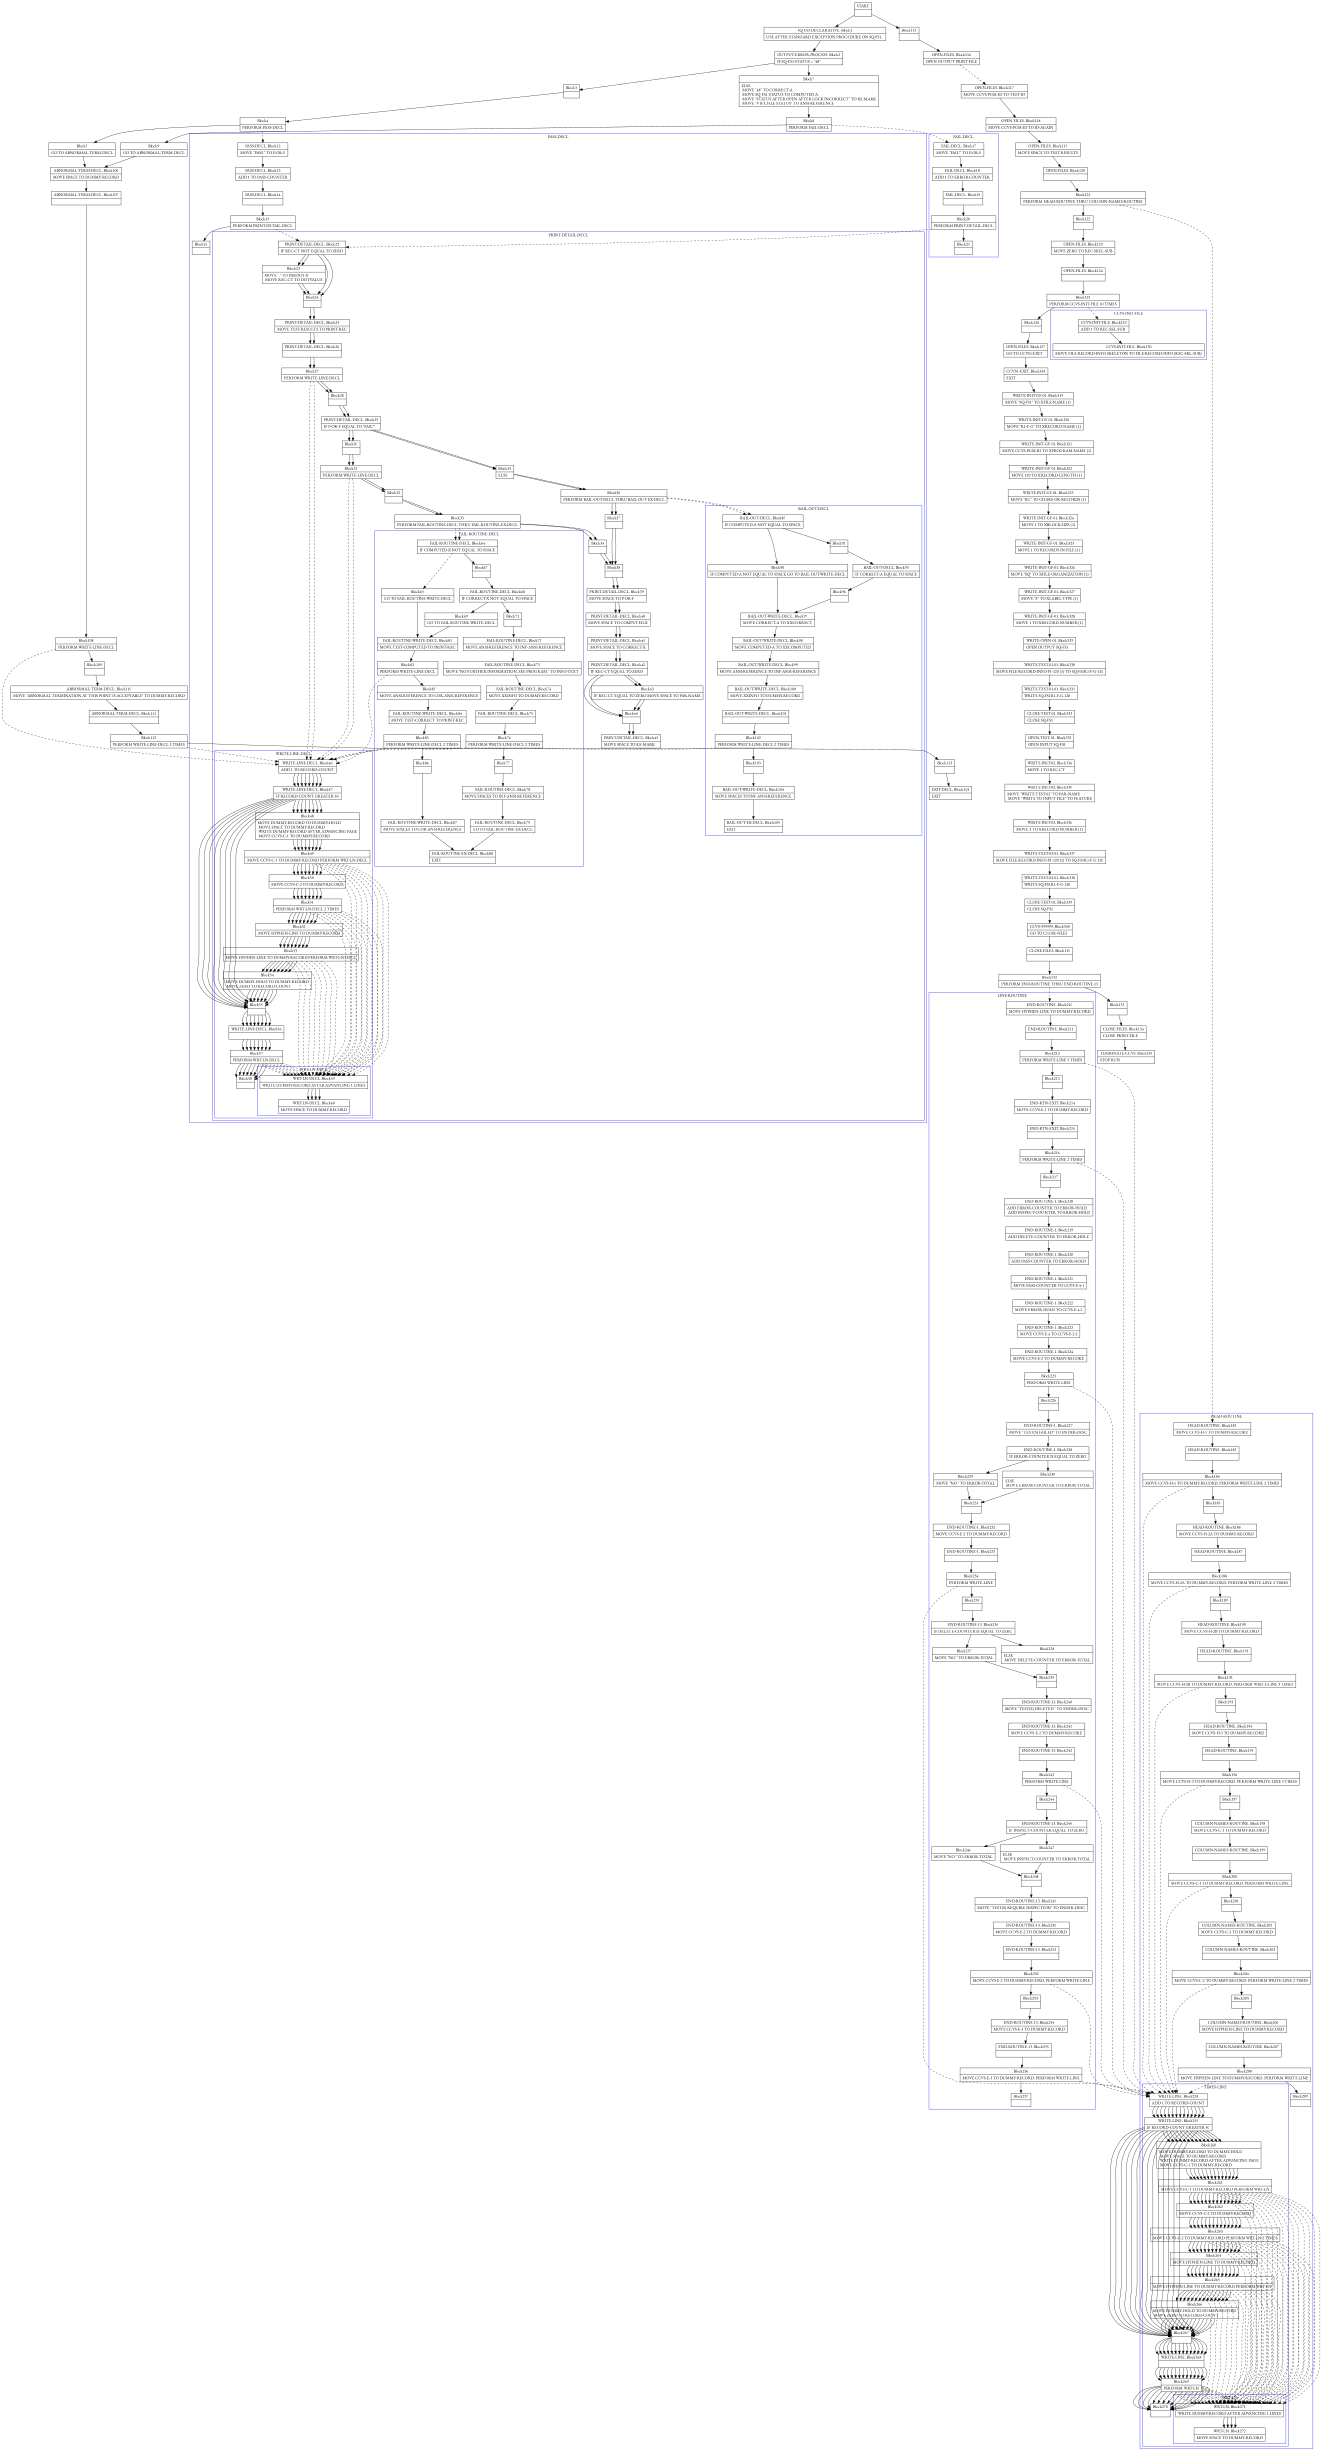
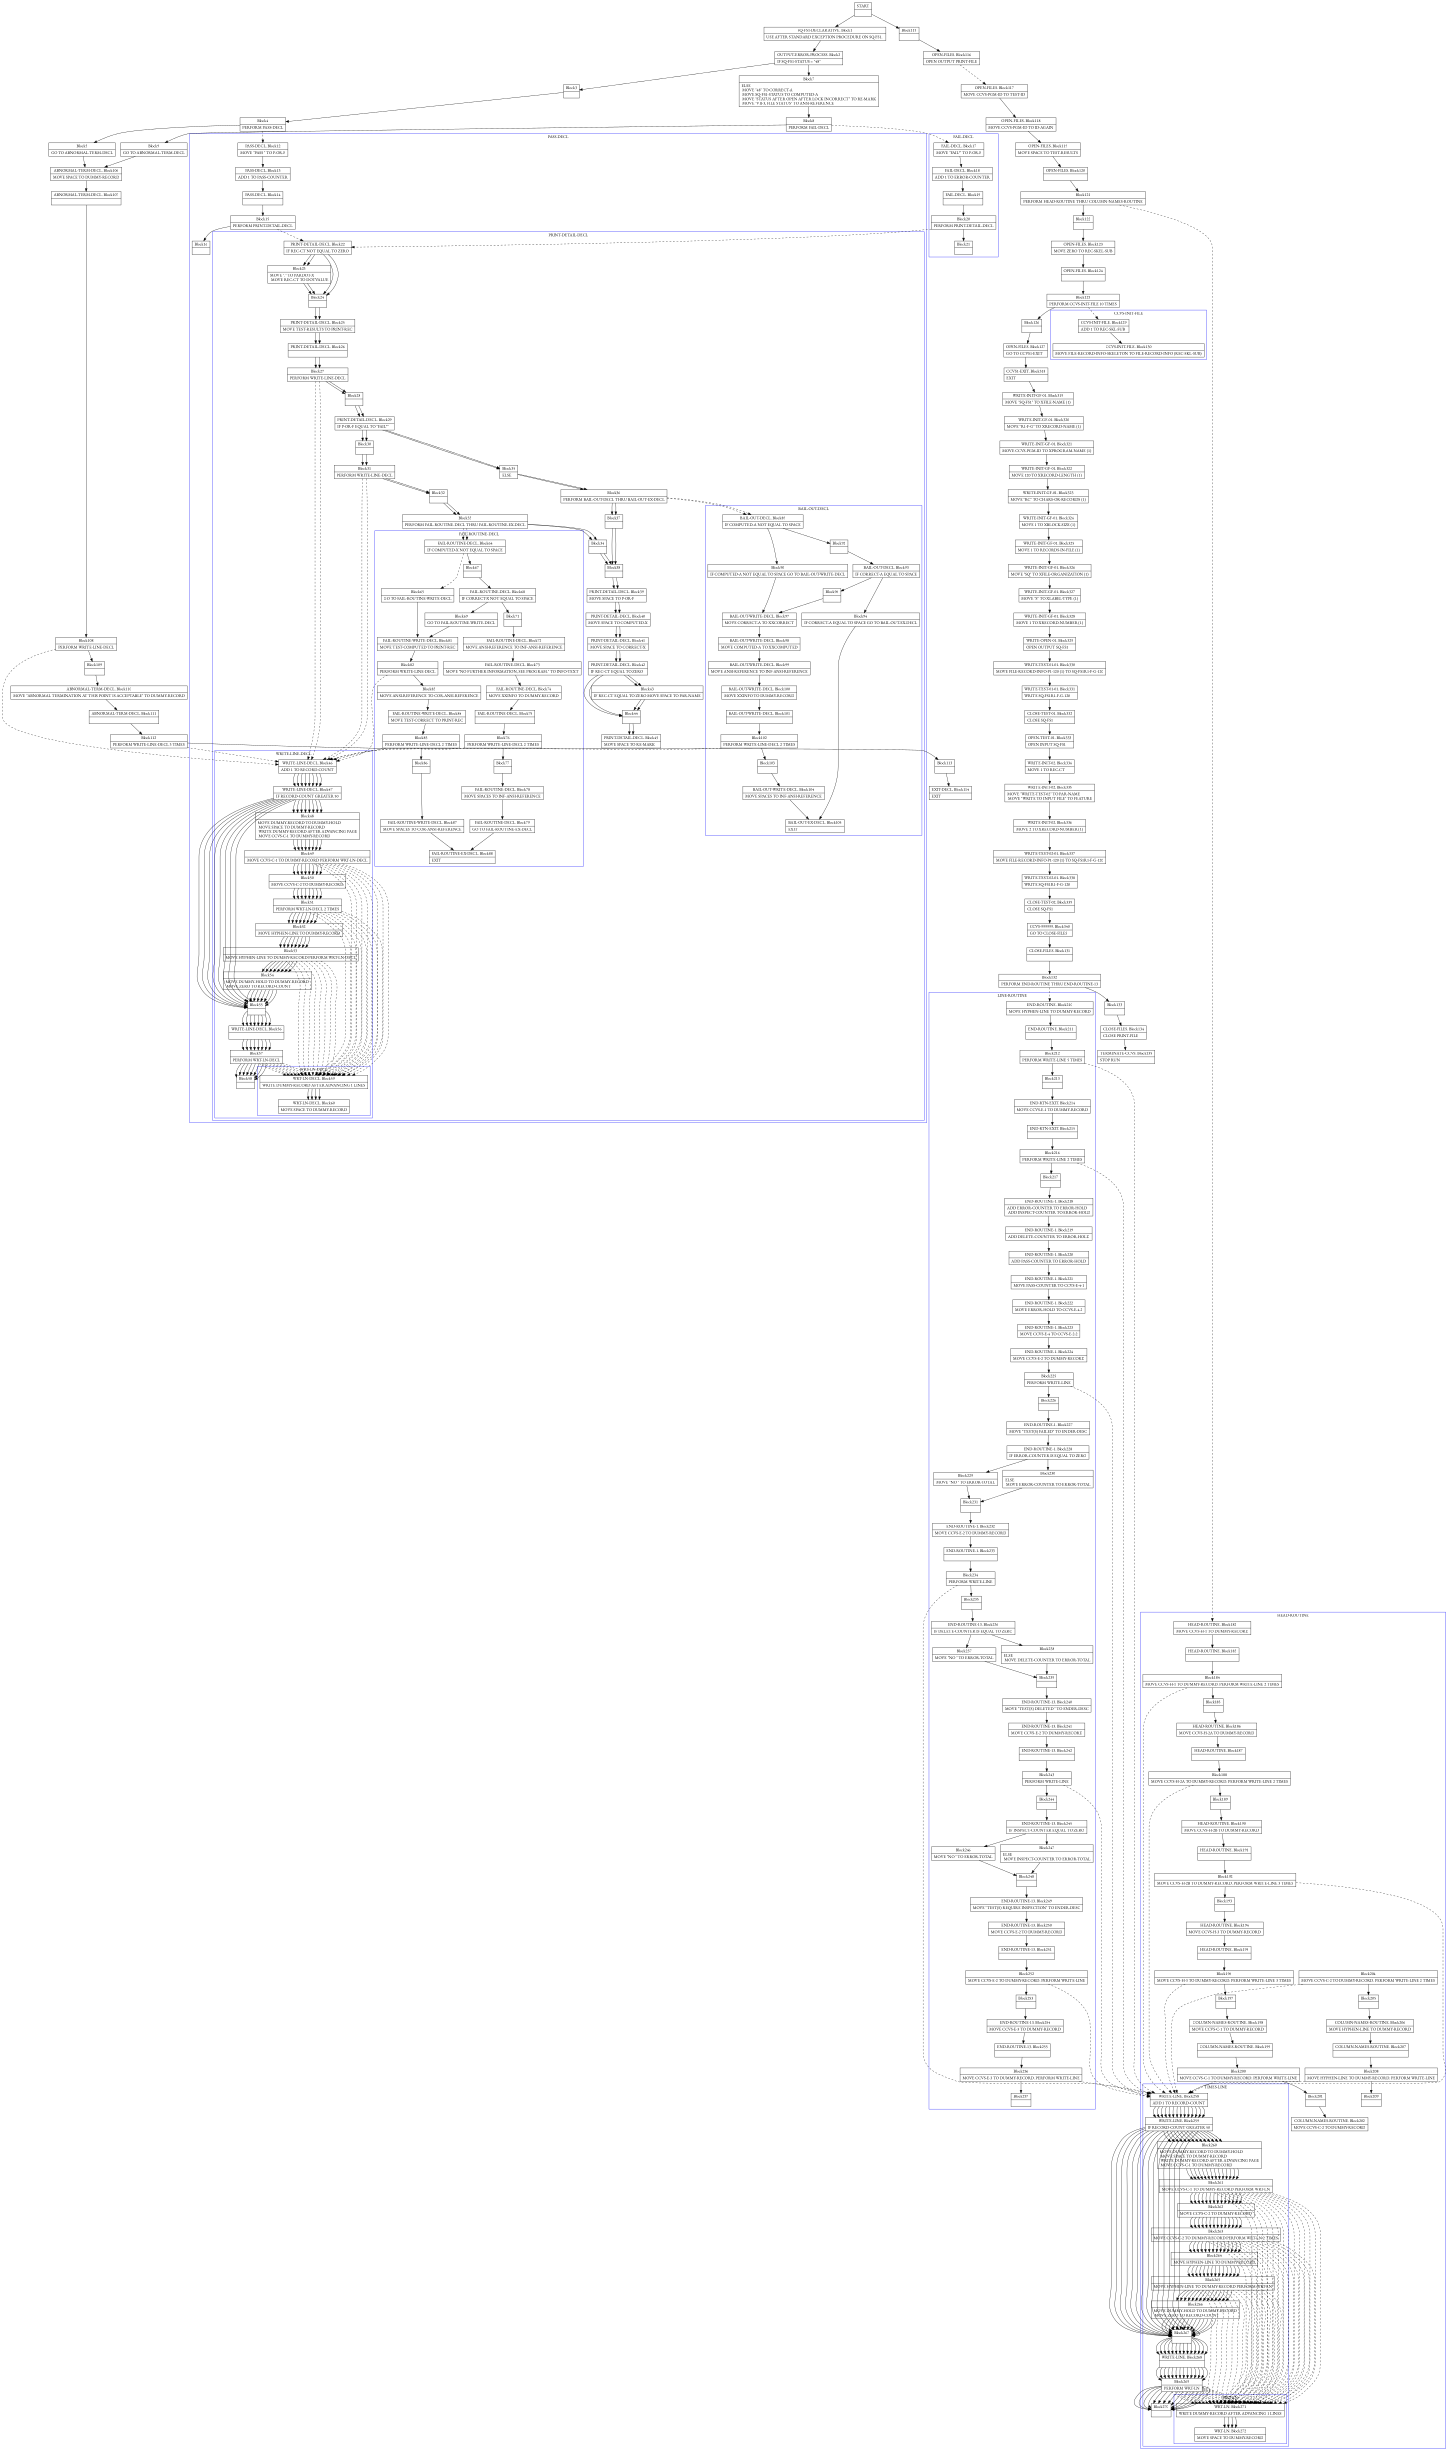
none -> (861, 620)
(1240, 1953) -> none
